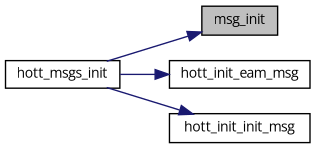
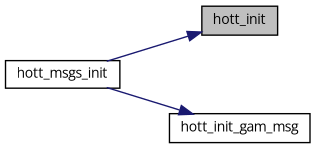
(240, 21) -> (240, 21)
(240, 74) -> none
(240, 128) -> (240, 128)
